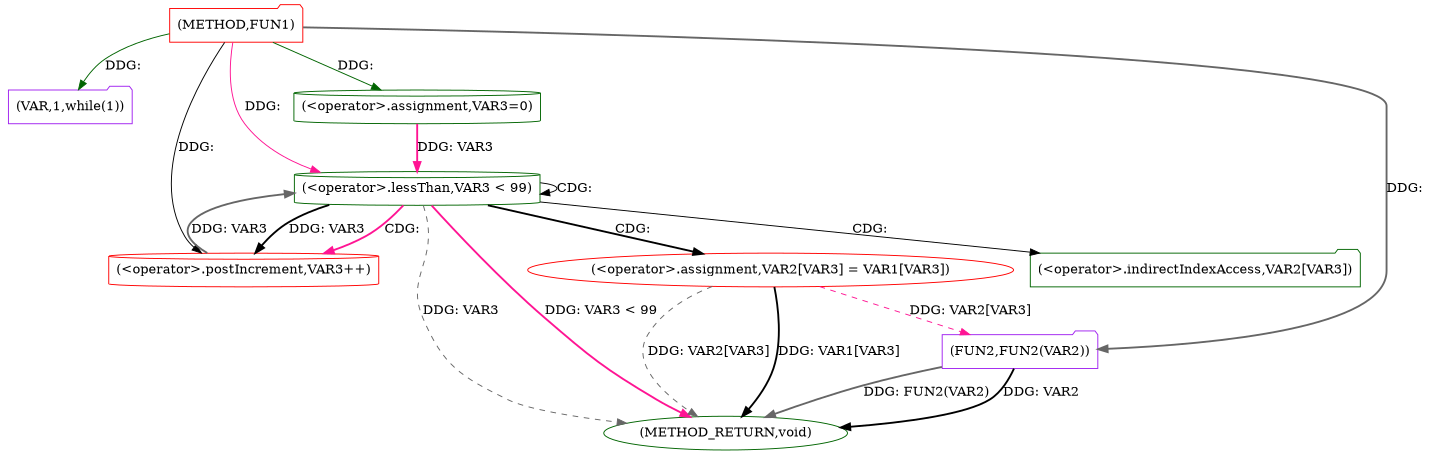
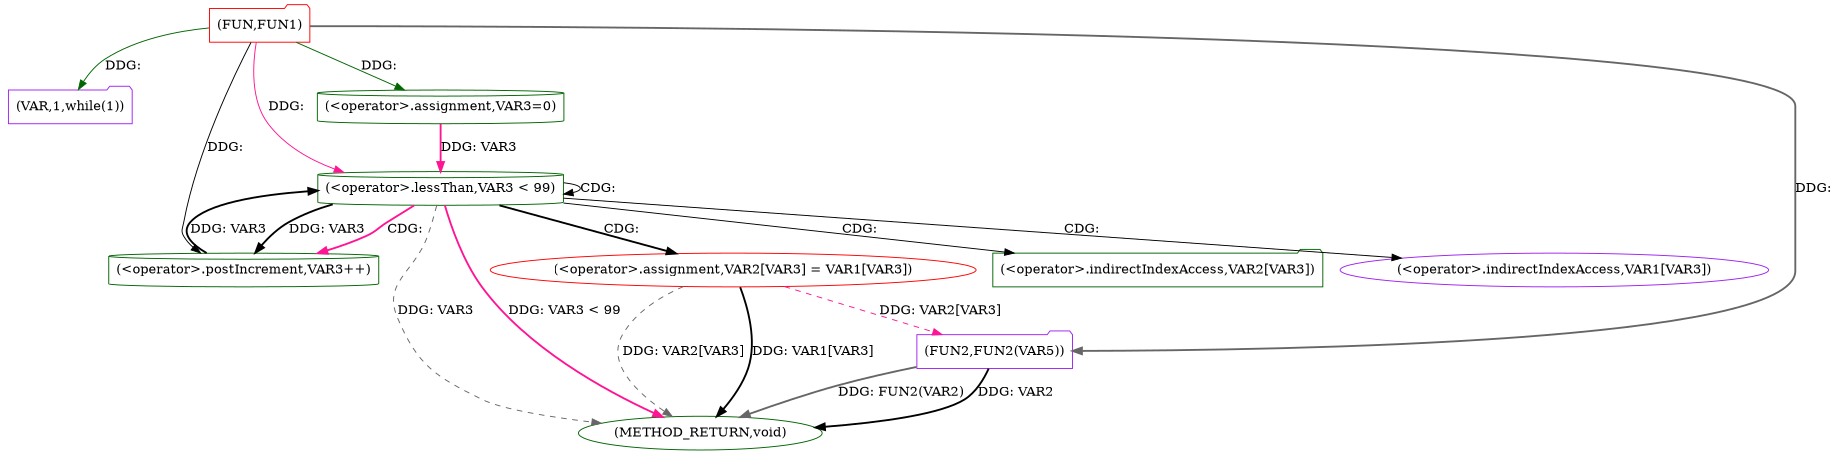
(236, 25) -> (260, 25)
(216, 208) -> (227, 204)
(244, 270) -> (244, 270)
none -> (1554, 270)
(1020, 352) -> (995, 352)
